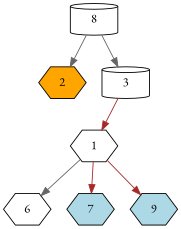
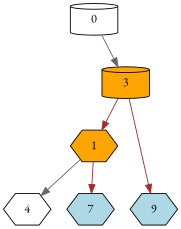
(94, 19) -> (94, 19)
(62, 83) -> none
(126, 83) -> (126, 83)
(94, 146) -> (94, 146)
(121, 174) -> (139, 142)
(27, 209) -> (27, 209)
